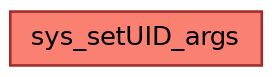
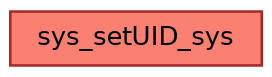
(136, 38) -> (136, 38)
